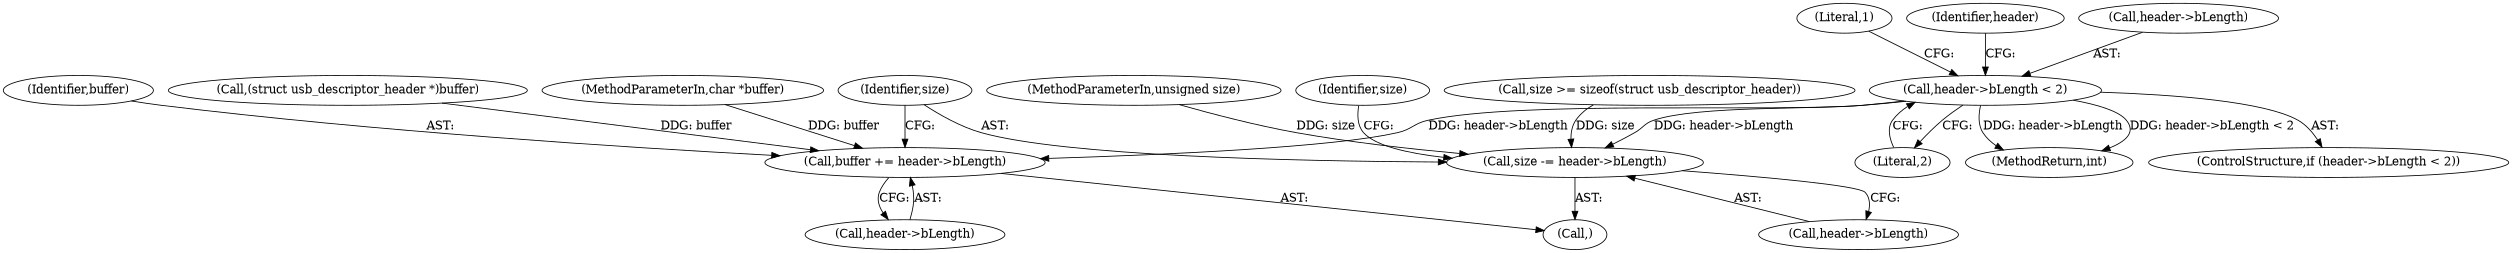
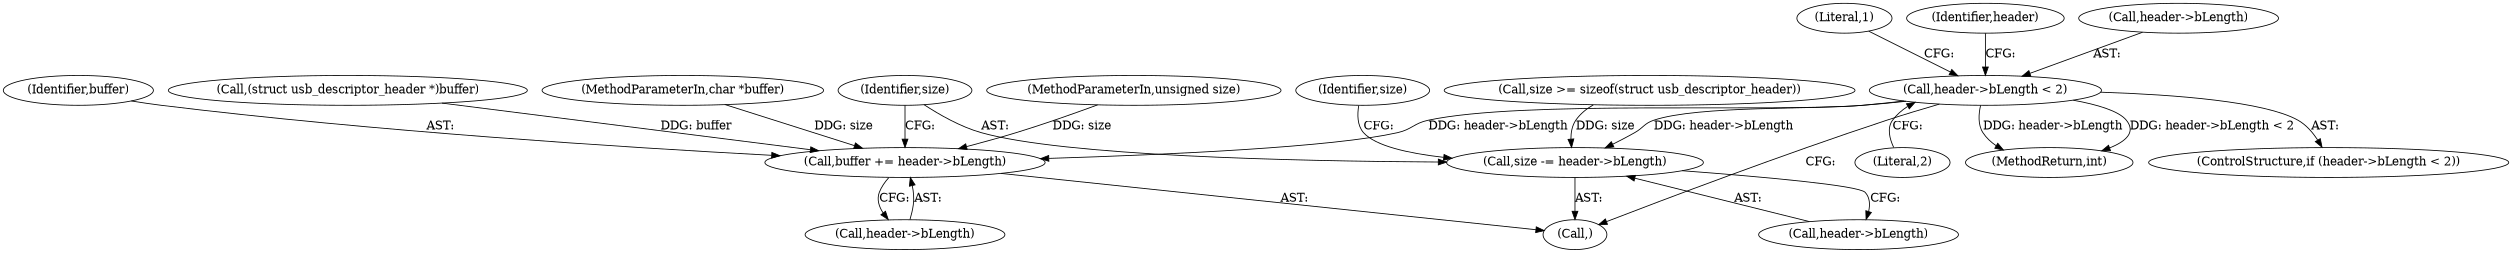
(1940, 122) -> (1772, 160)
(844, 126) -> (844, 126)
(1318, 136) -> (1033, 127)
